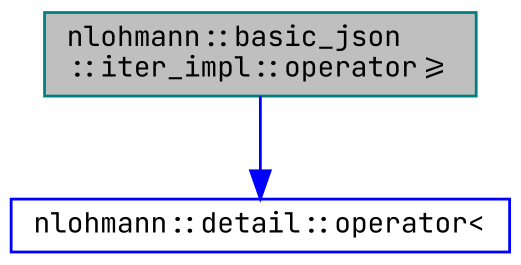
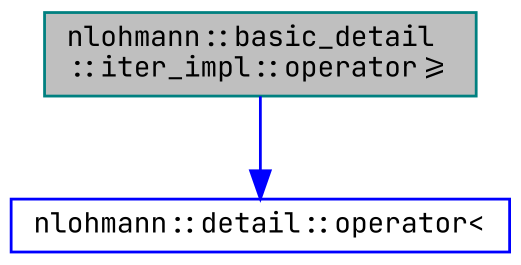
(260, 54) -> (260, 54)
